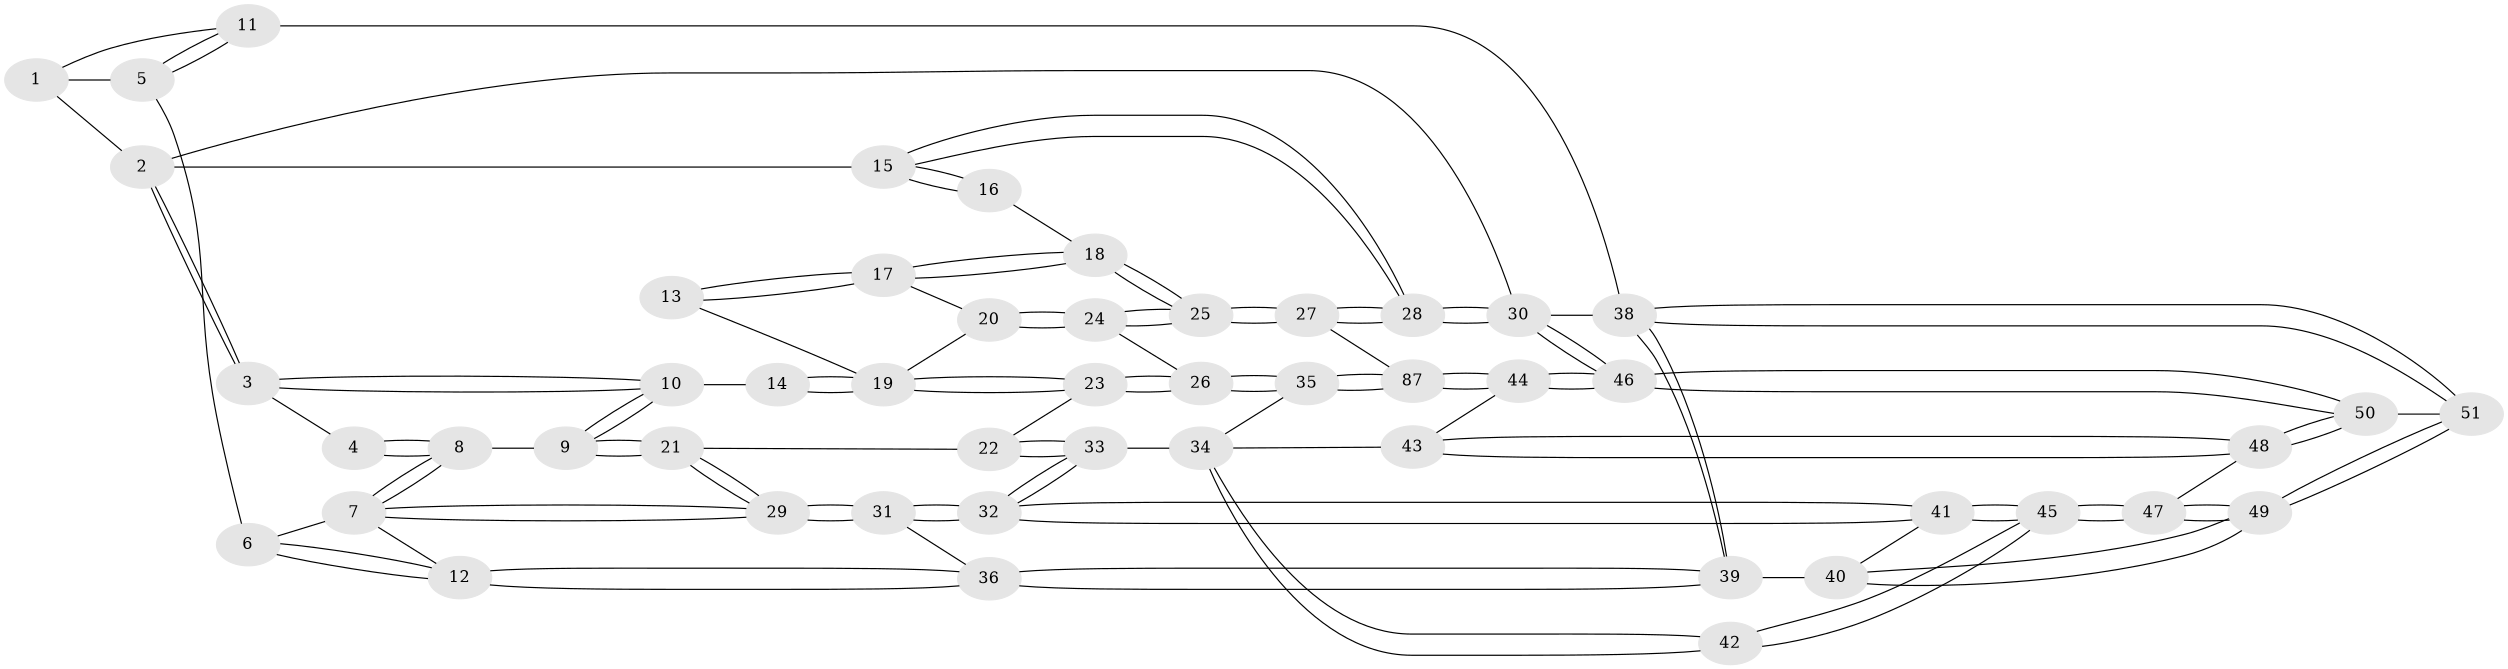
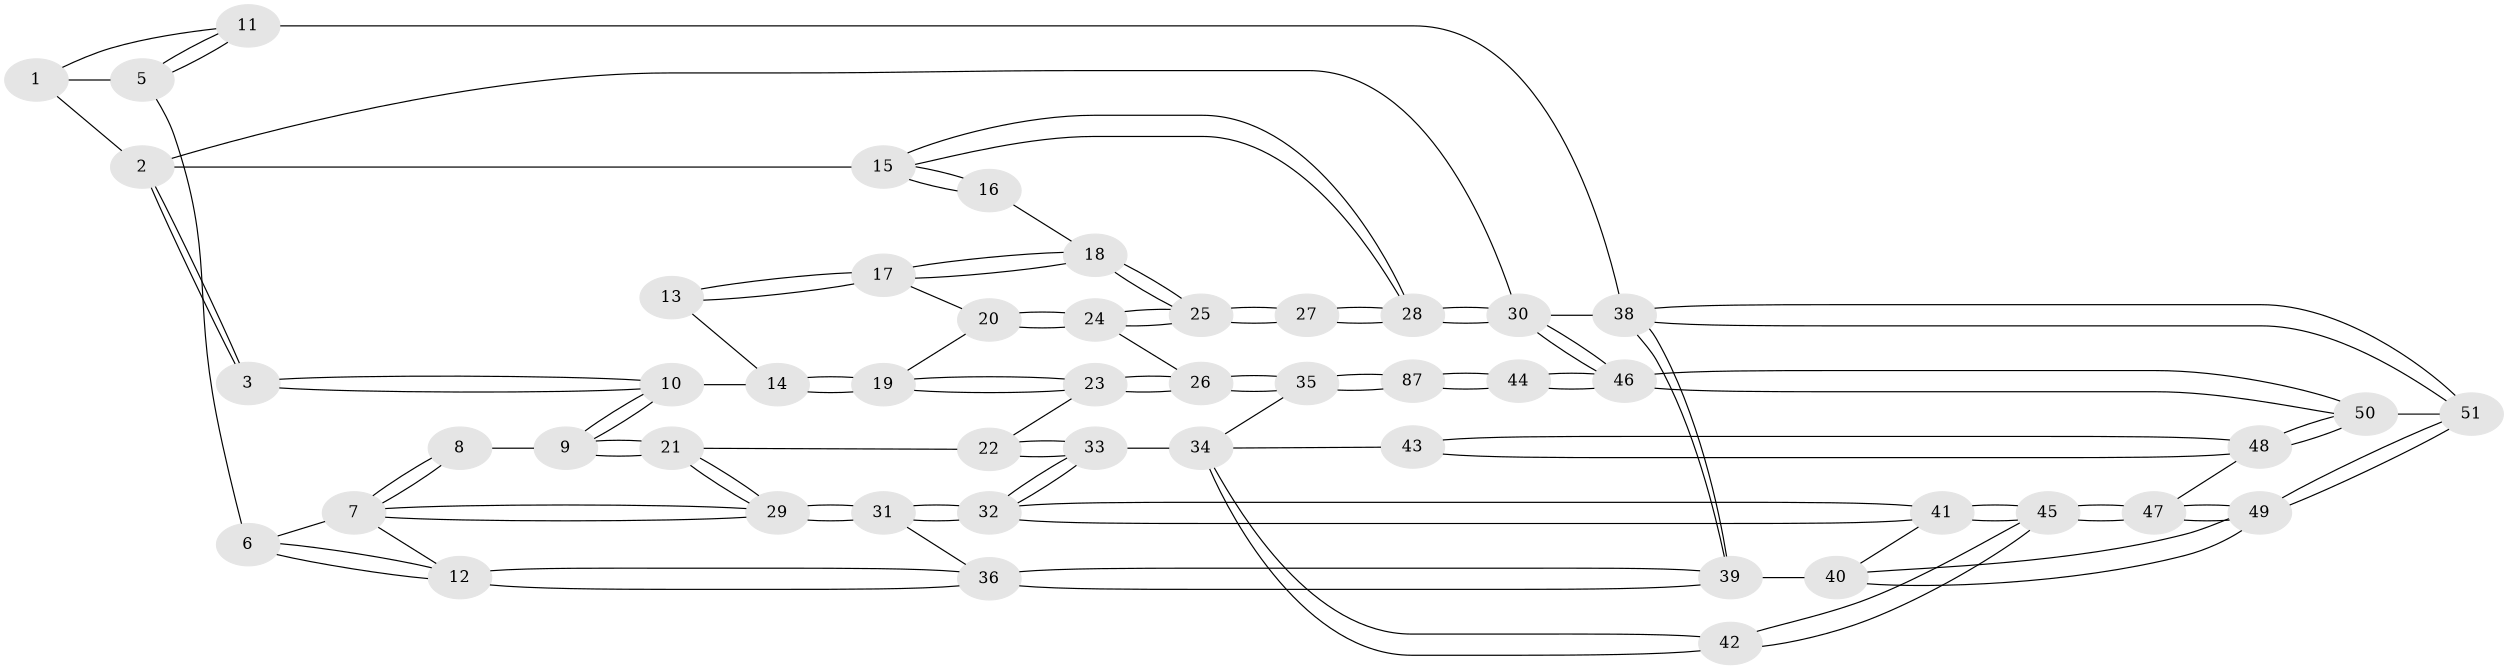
(778, 340) -> (725, 341)
(1360, 348) -> none
(1466, 414) -> none
(354, 448) -> none
